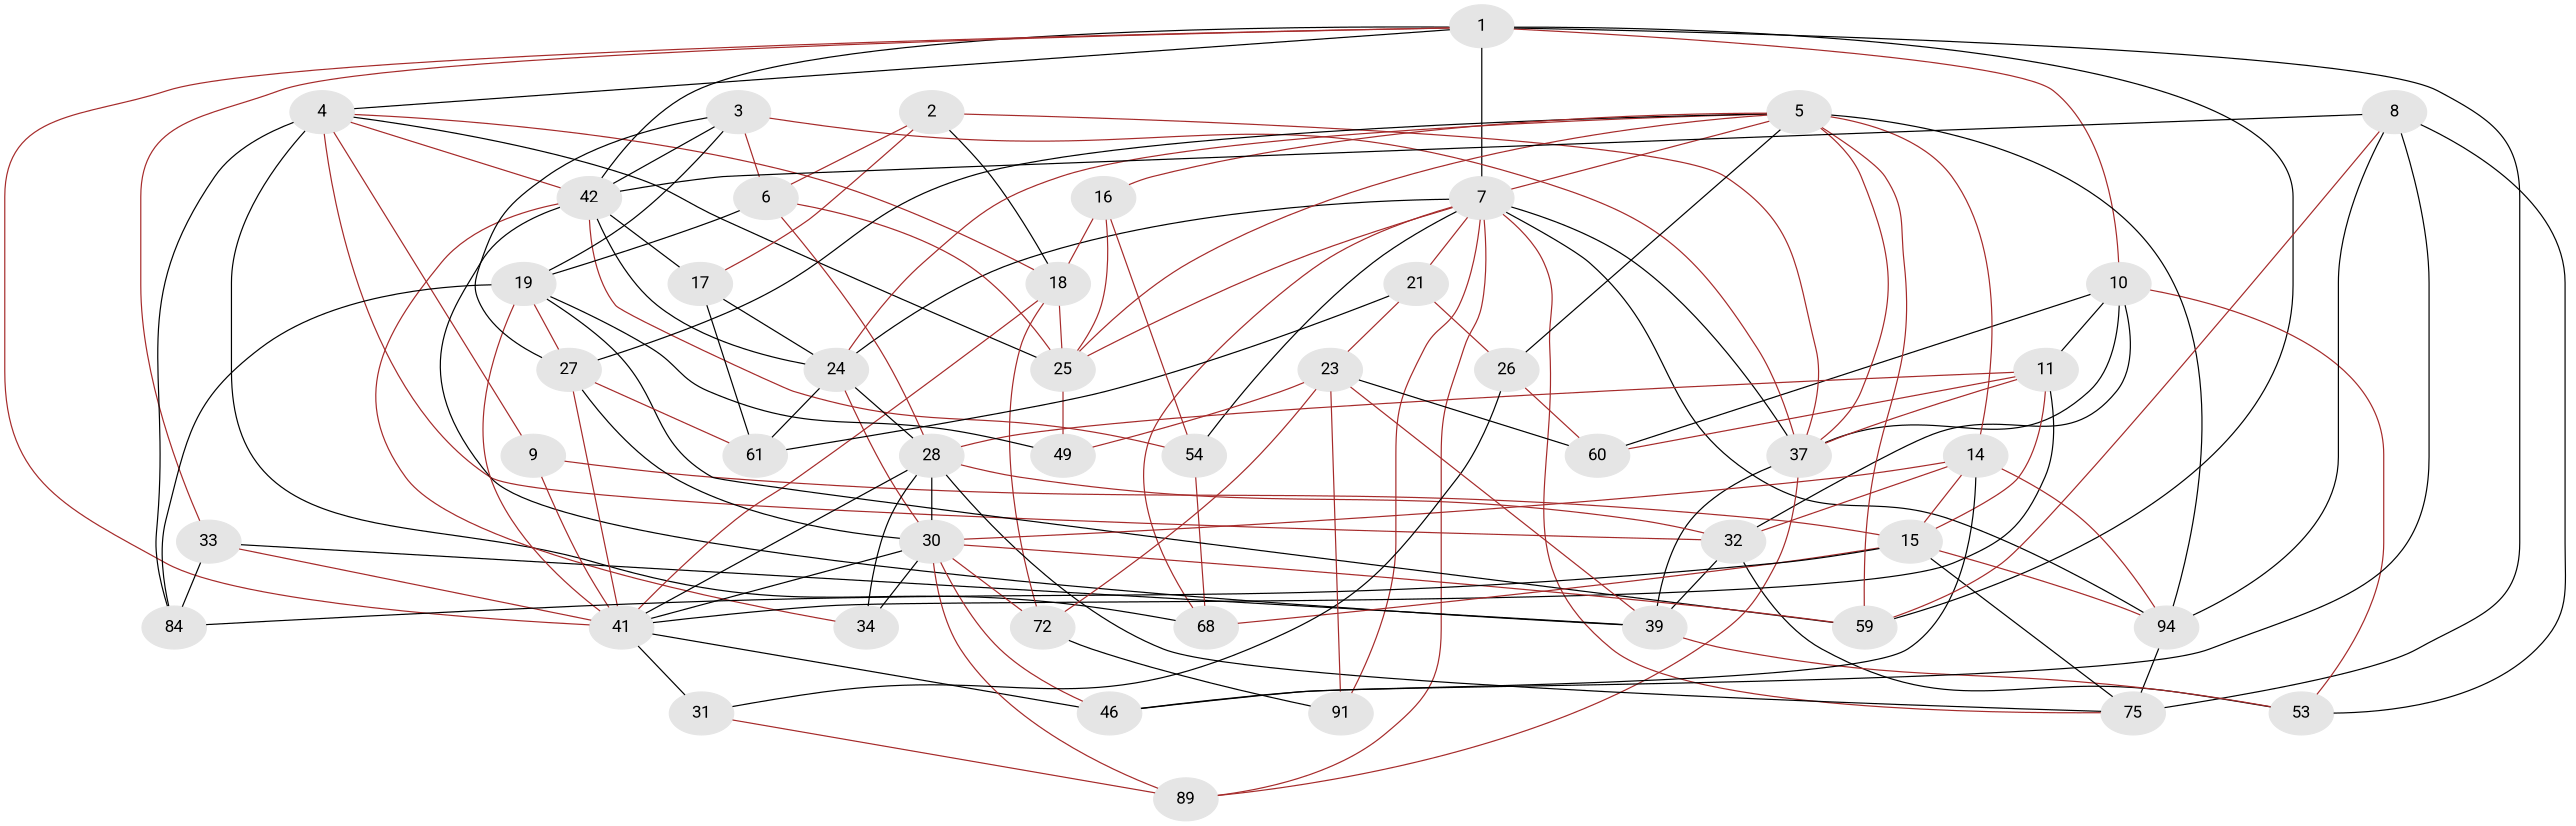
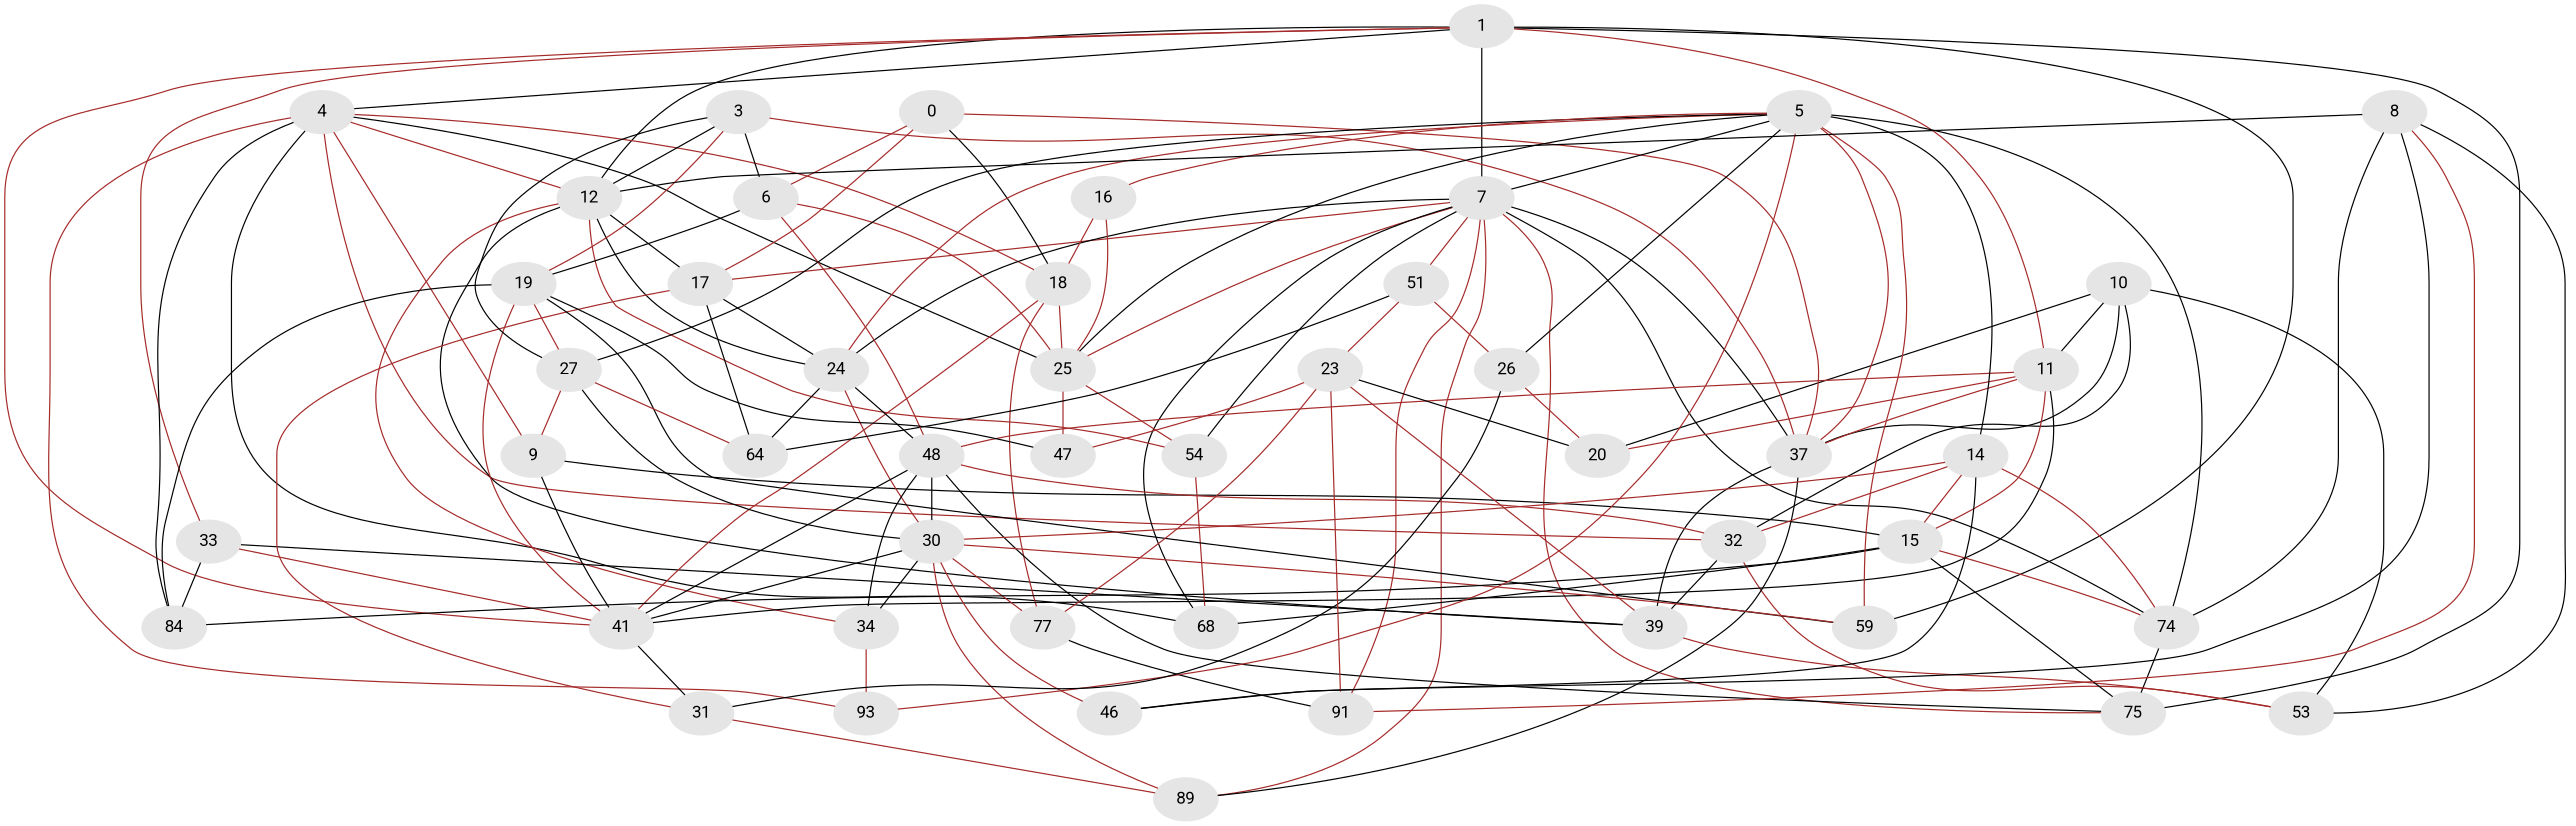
(1879, 56) -> (1849, 93)
(932, 112) -> (932, 112)
(1660, 150) -> (1660, 150)
(752, 155) -> (752, 155)
(1402, 178) -> (1402, 178)
(589, 198) -> (589, 198)
(644, 210) -> (644, 210)
none -> (1163, 233)
(1979, 234) -> (1979, 234)
(1416, 284) -> (1416, 284)
(1151, 332) -> (1129, 413)
(1223, 345) -> (1223, 345)
(2155, 397) -> (2166, 676)
(2379, 430) -> (2379, 430)
(755, 456) -> (755, 456)
(932, 456) -> (932, 456)
(1063, 456) -> (1063, 456)
(1598, 456) -> (1598, 456)
(1090, 494) -> (1090, 494)
none -> (277, 499)
(596, 504) -> (551, 413)
(572, 544) -> (572, 544)
(1559, 589) -> (1559, 589)
(1043, 628) -> (1043, 628)
(2167, 628) -> (2167, 628)
(866, 671) -> none
(1984, 691) -> (1913, 684)
none -> (866, 713)
(1565, 716) -> (1565, 716)
